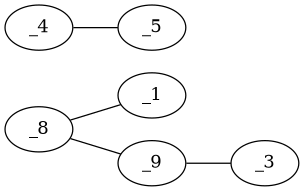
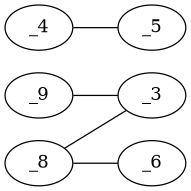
(152, 95) -> (152, 163)
(96, 146) -> (95, 129)
